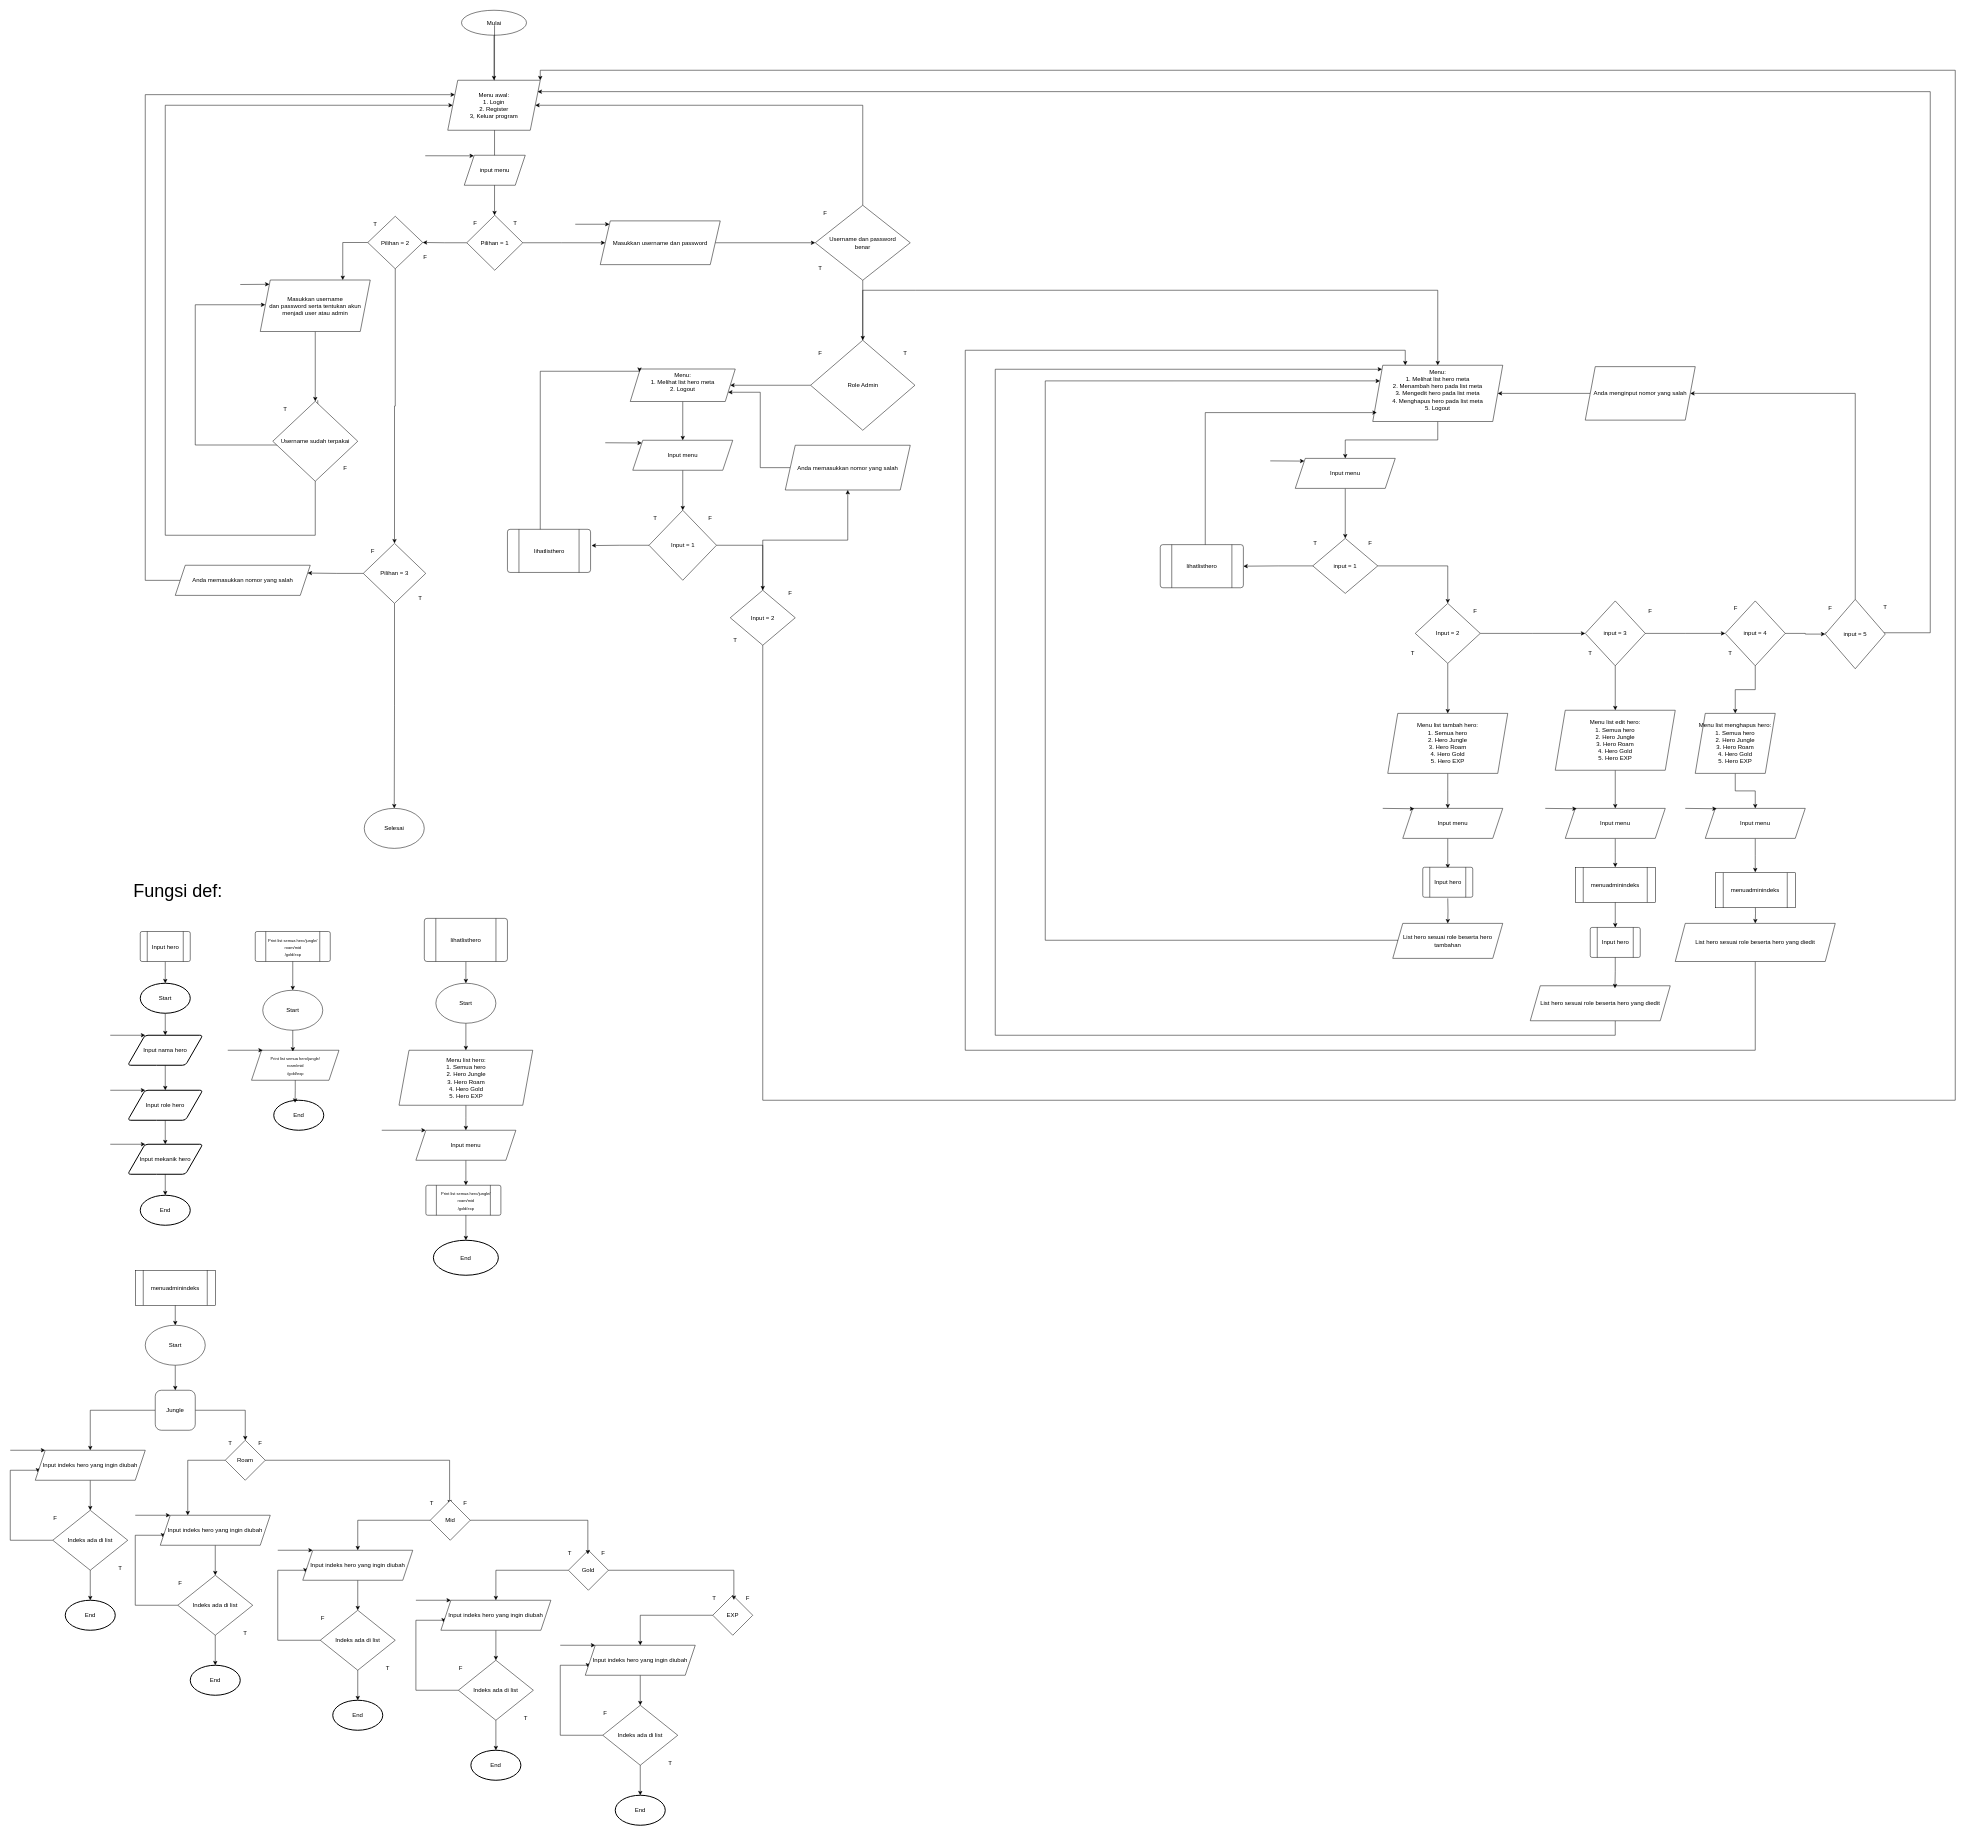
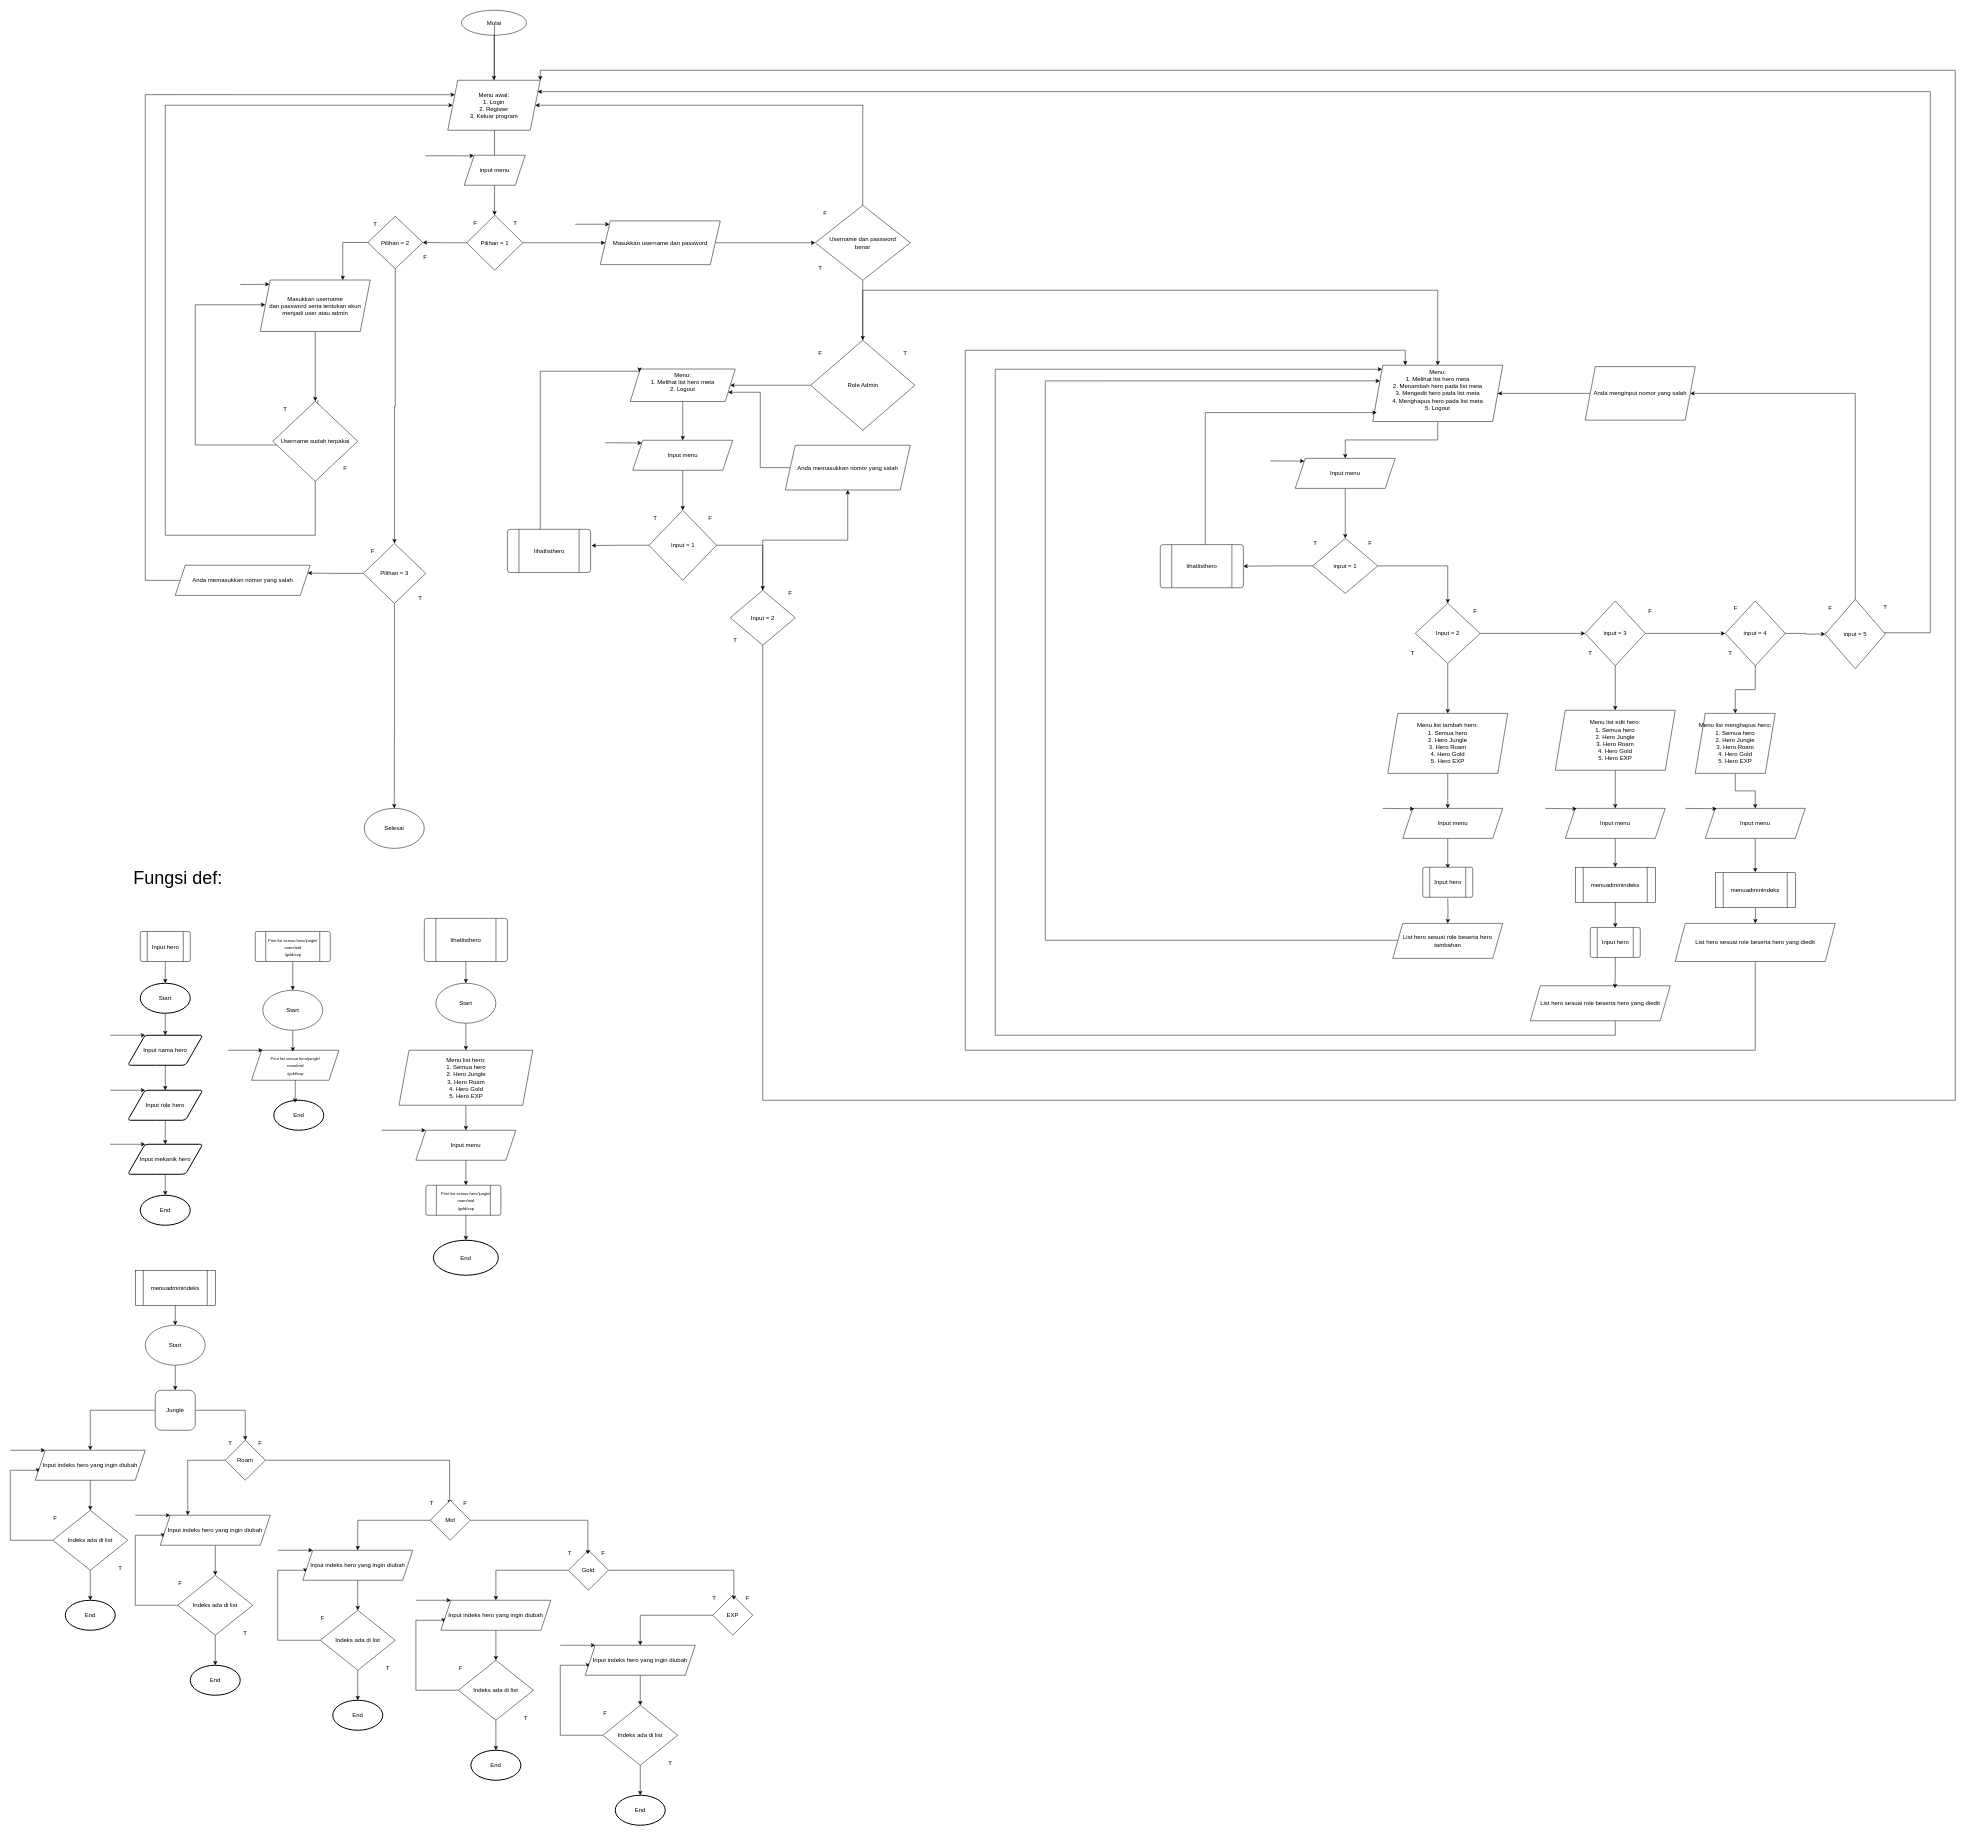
(178, 890) -> (178, 878)
